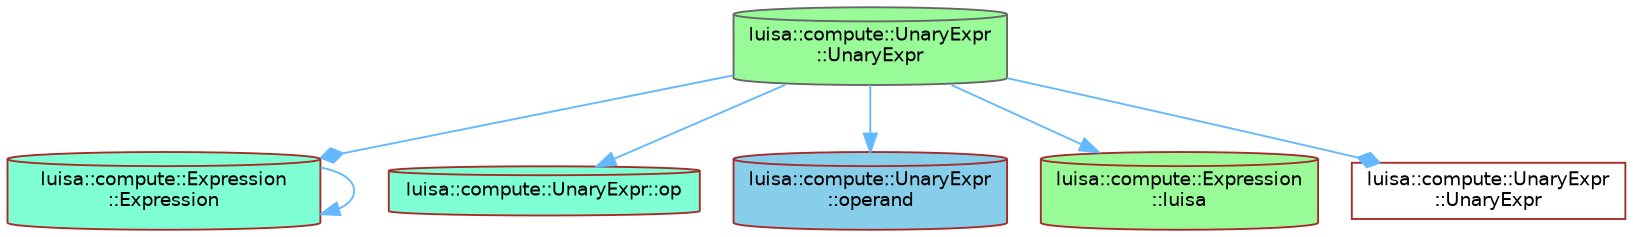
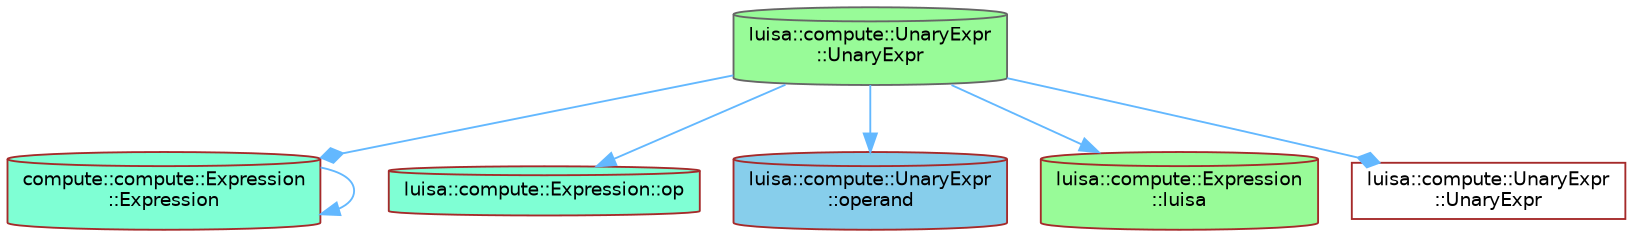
(164, 191) -> (164, 191)
(544, 191) -> (544, 191)
